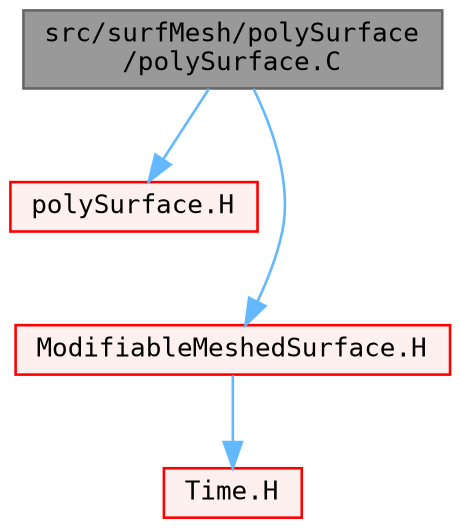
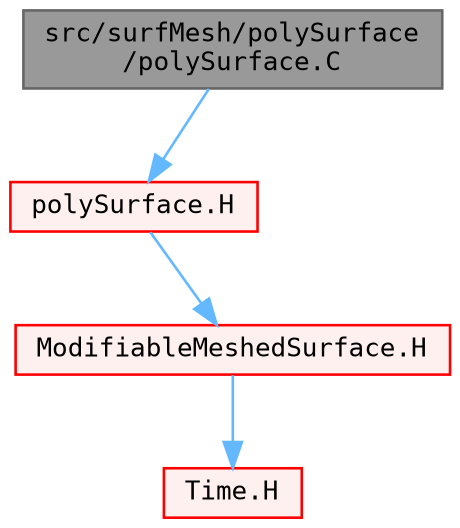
(285, 195) -> (176, 268)
